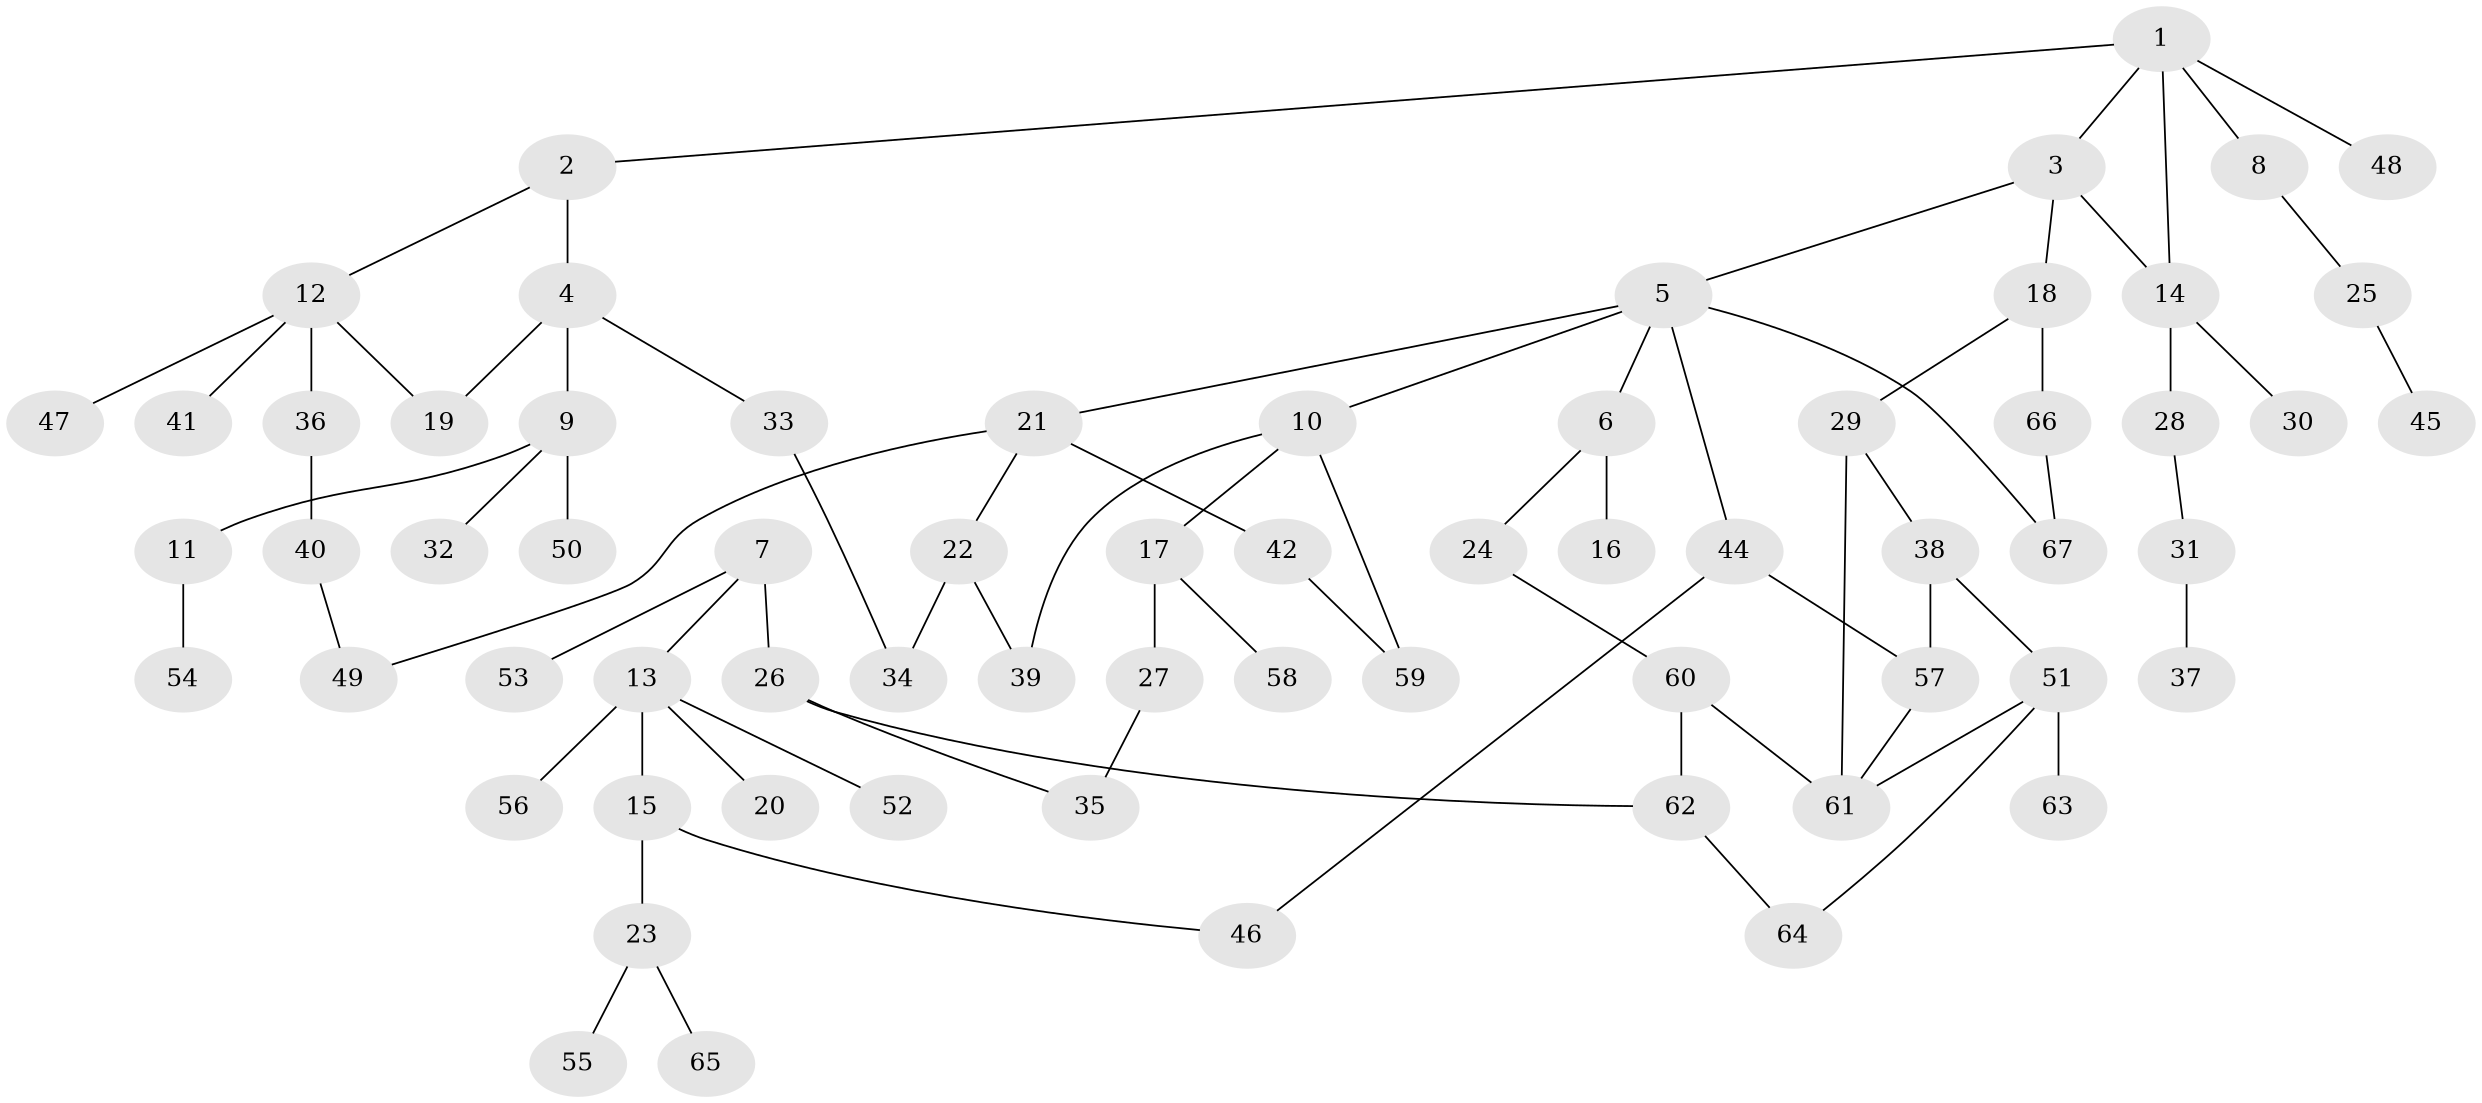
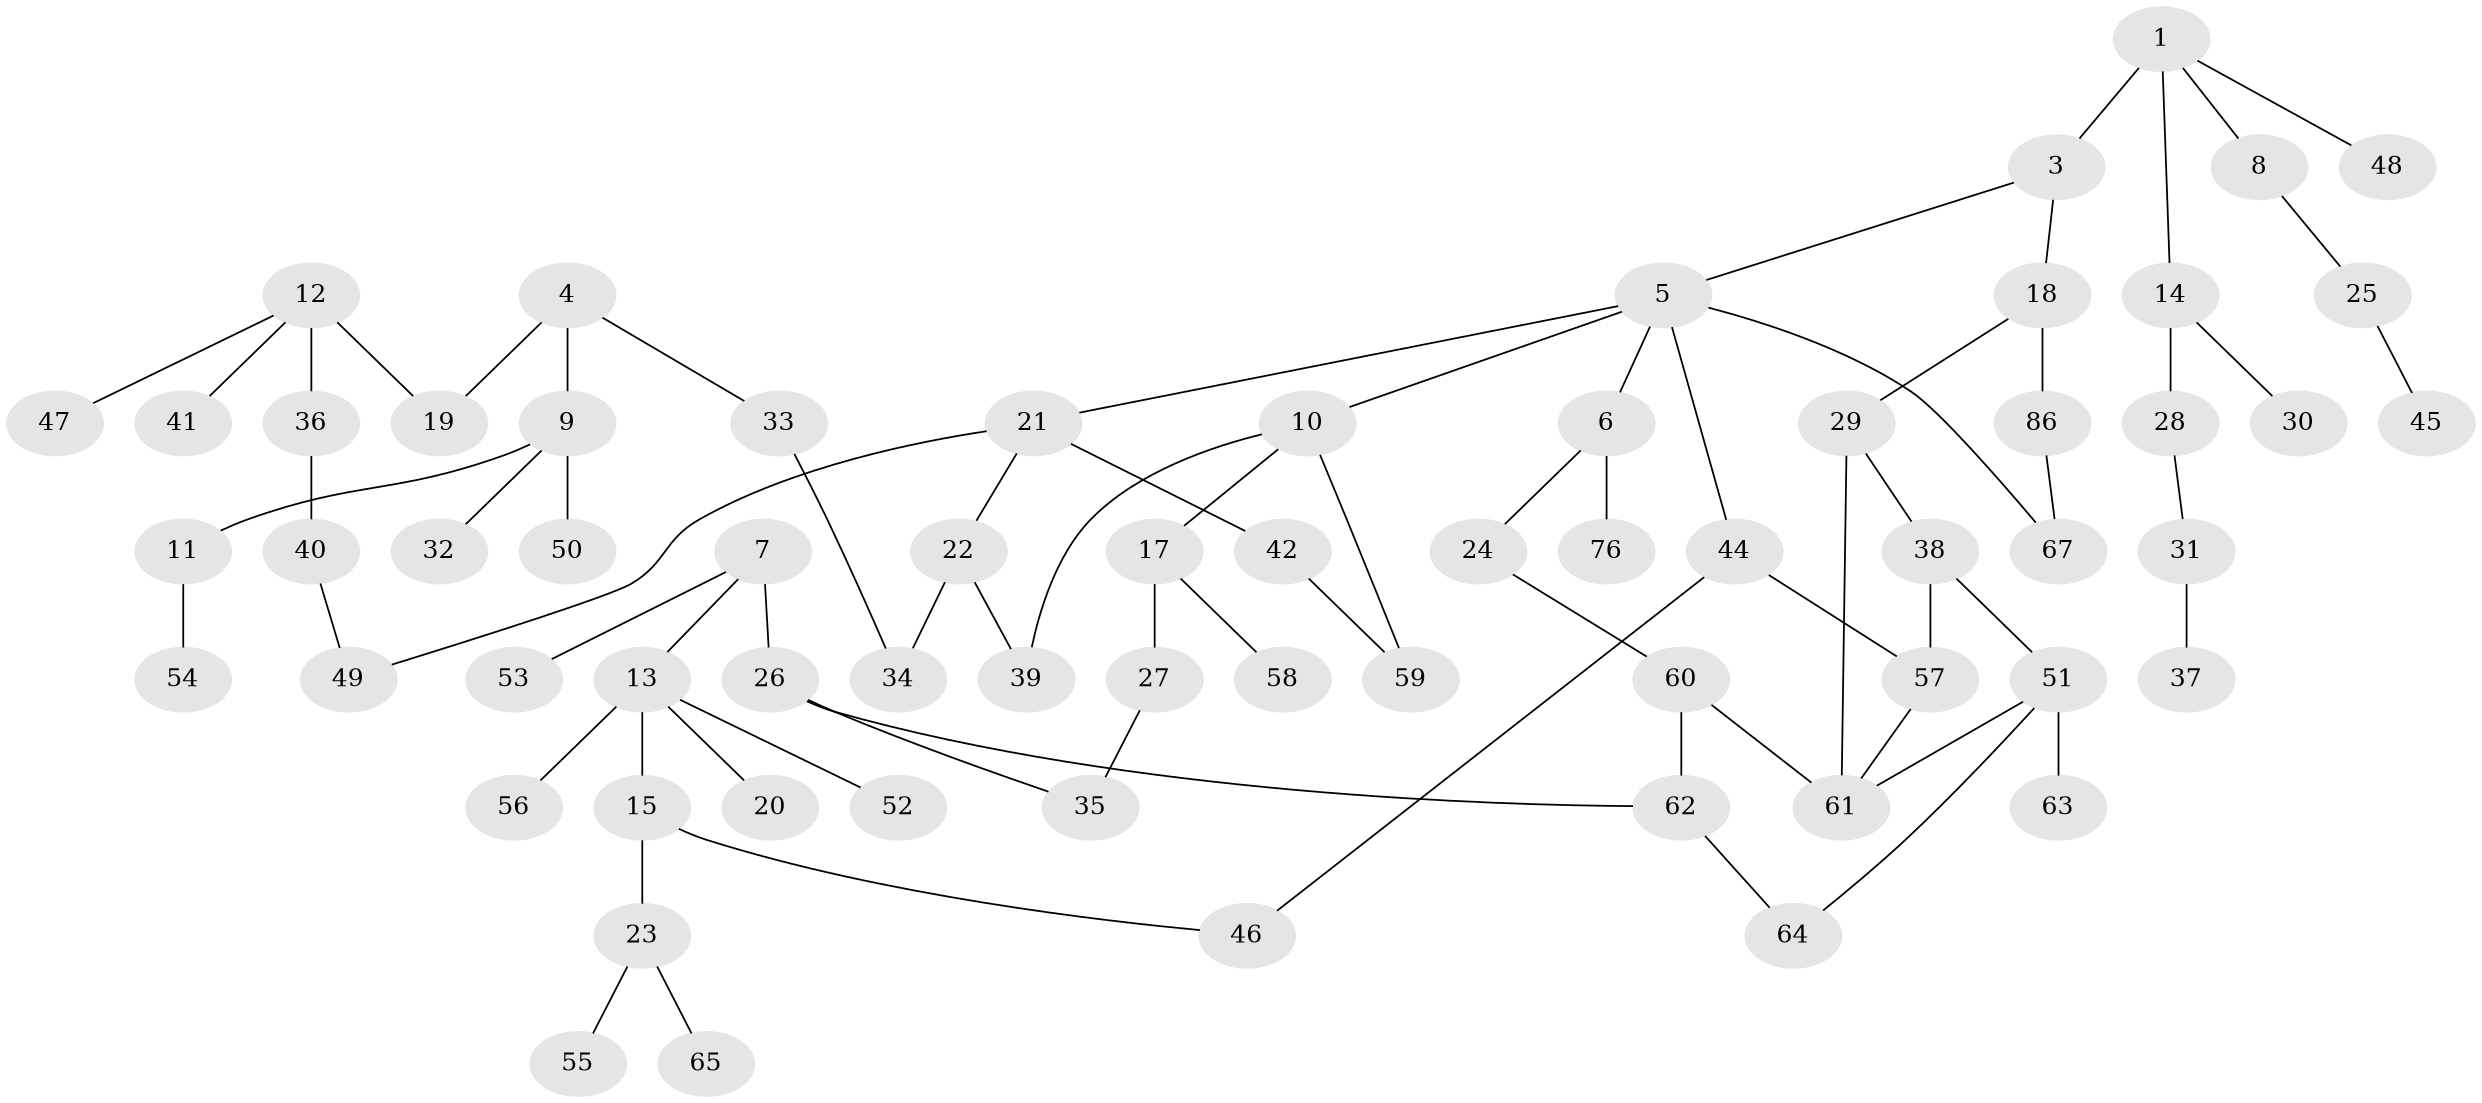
(568, 167) -> none
(2114, 231) -> none
(2042, 423) -> (2042, 423)
(1607, 552) -> (1607, 552)
